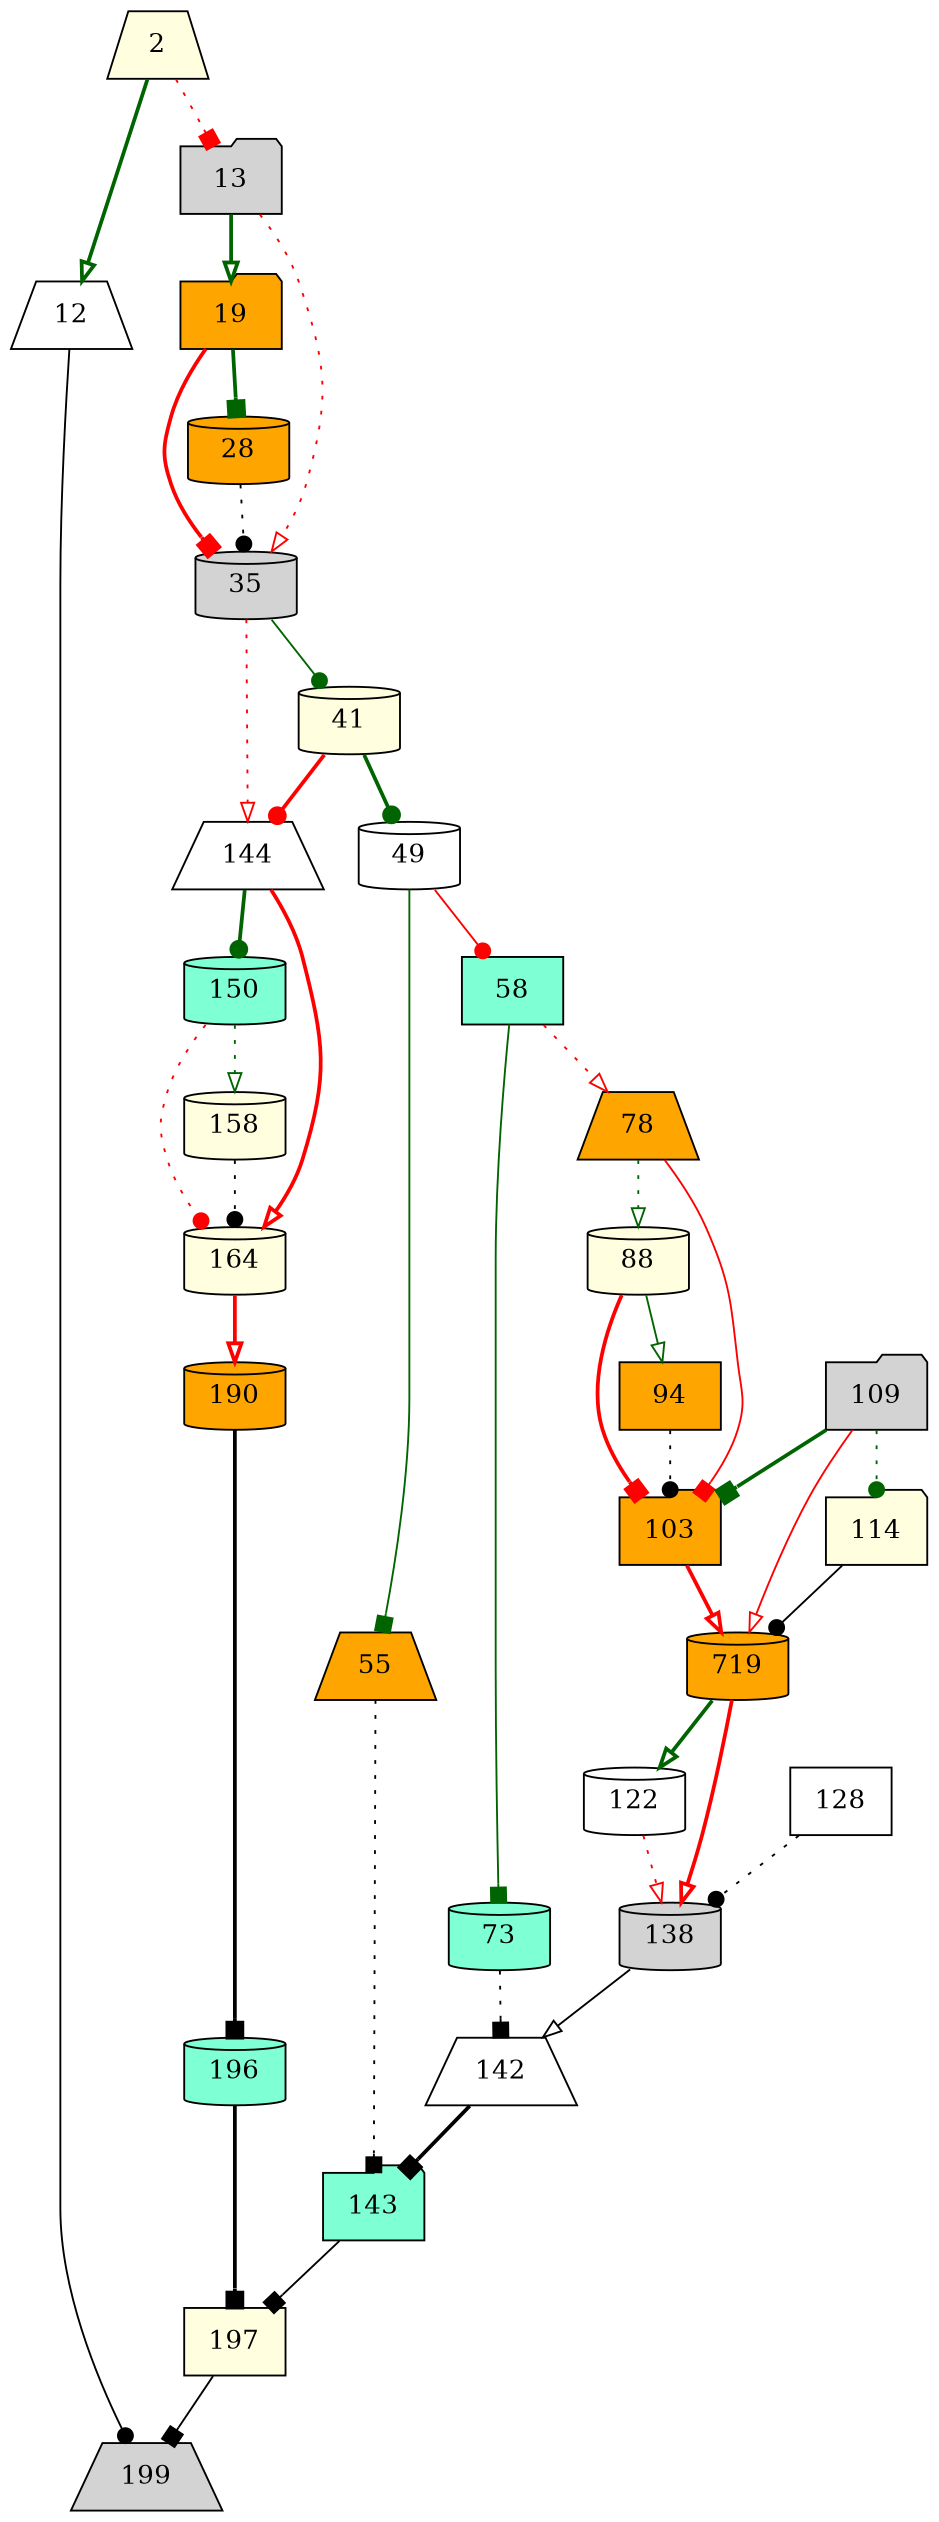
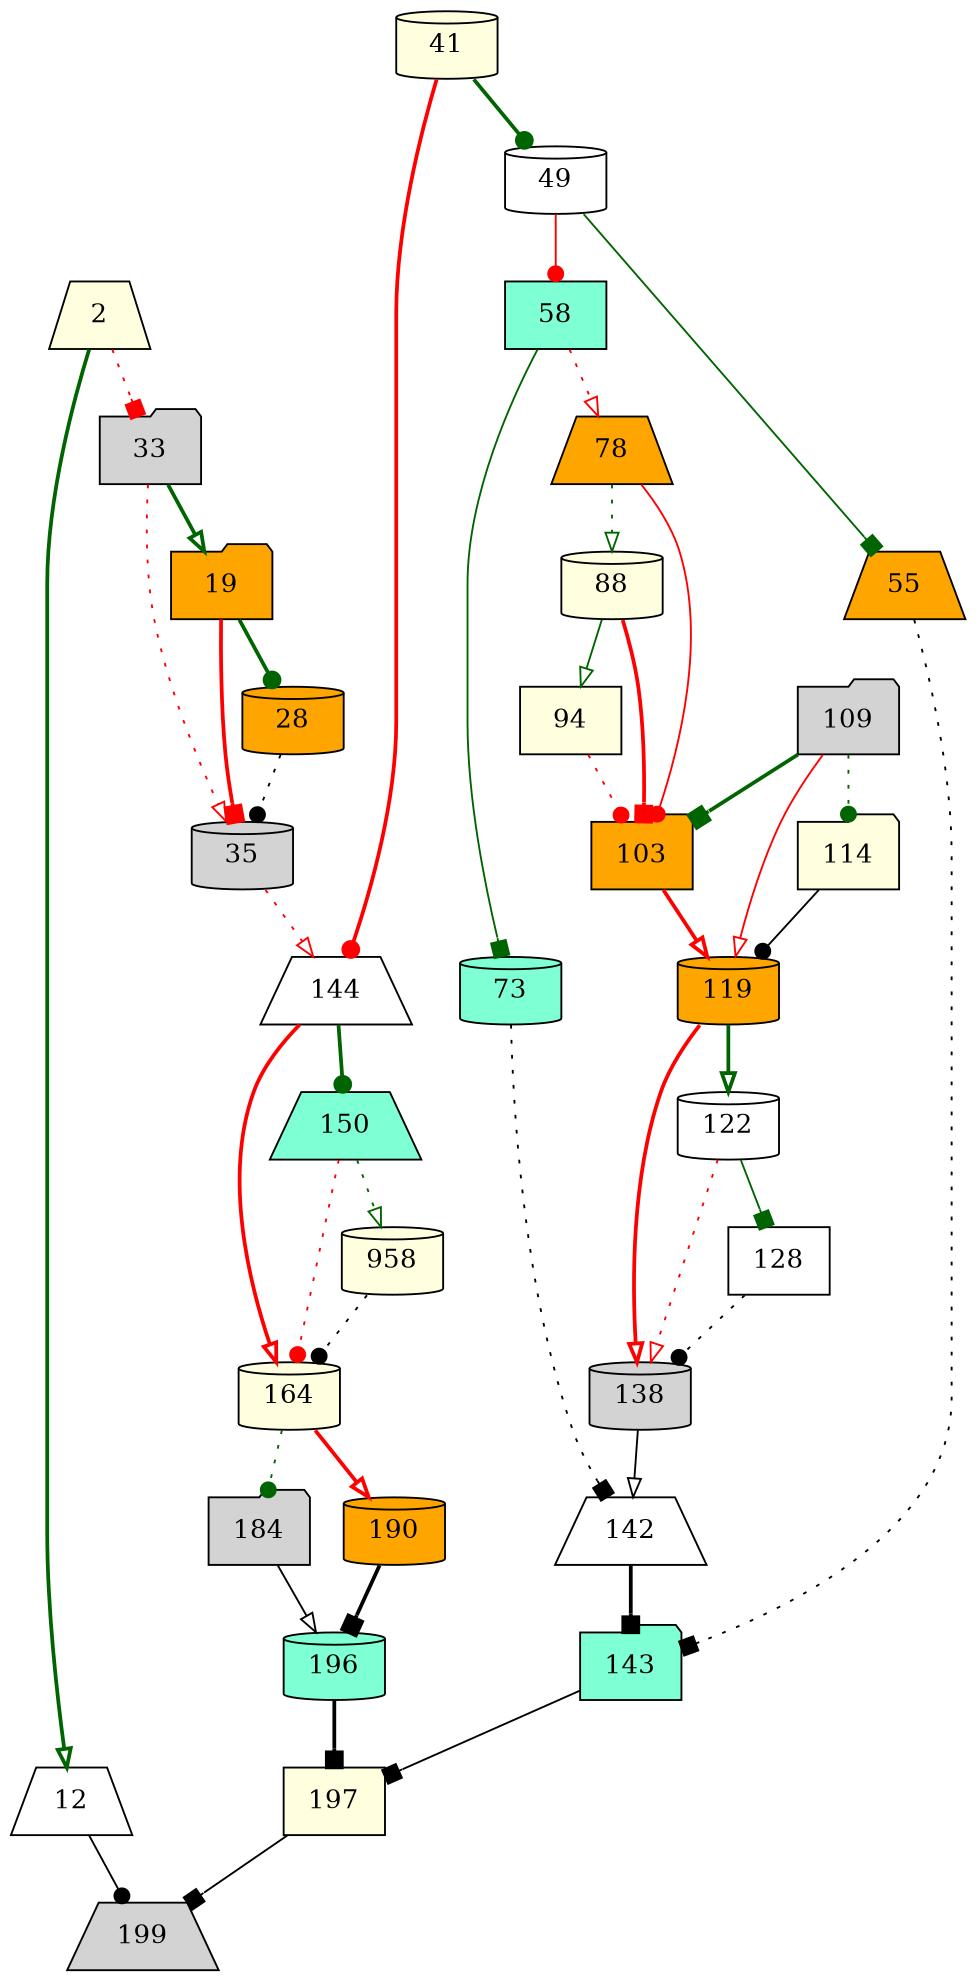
(231, 180) -> (150, 450)
(234, 374) -> (254, 646)
(293, 647) -> none
(235, 991) -> (346, 1126)
(235, 1126) -> (392, 1261)
none -> (750, 1185)
(732, 1317) -> (690, 642)
(670, 1396) -> (571, 721)
(670, 1456) -> (603, 782)
none -> (259, 1531)
(738, 1666) -> (728, 991)
